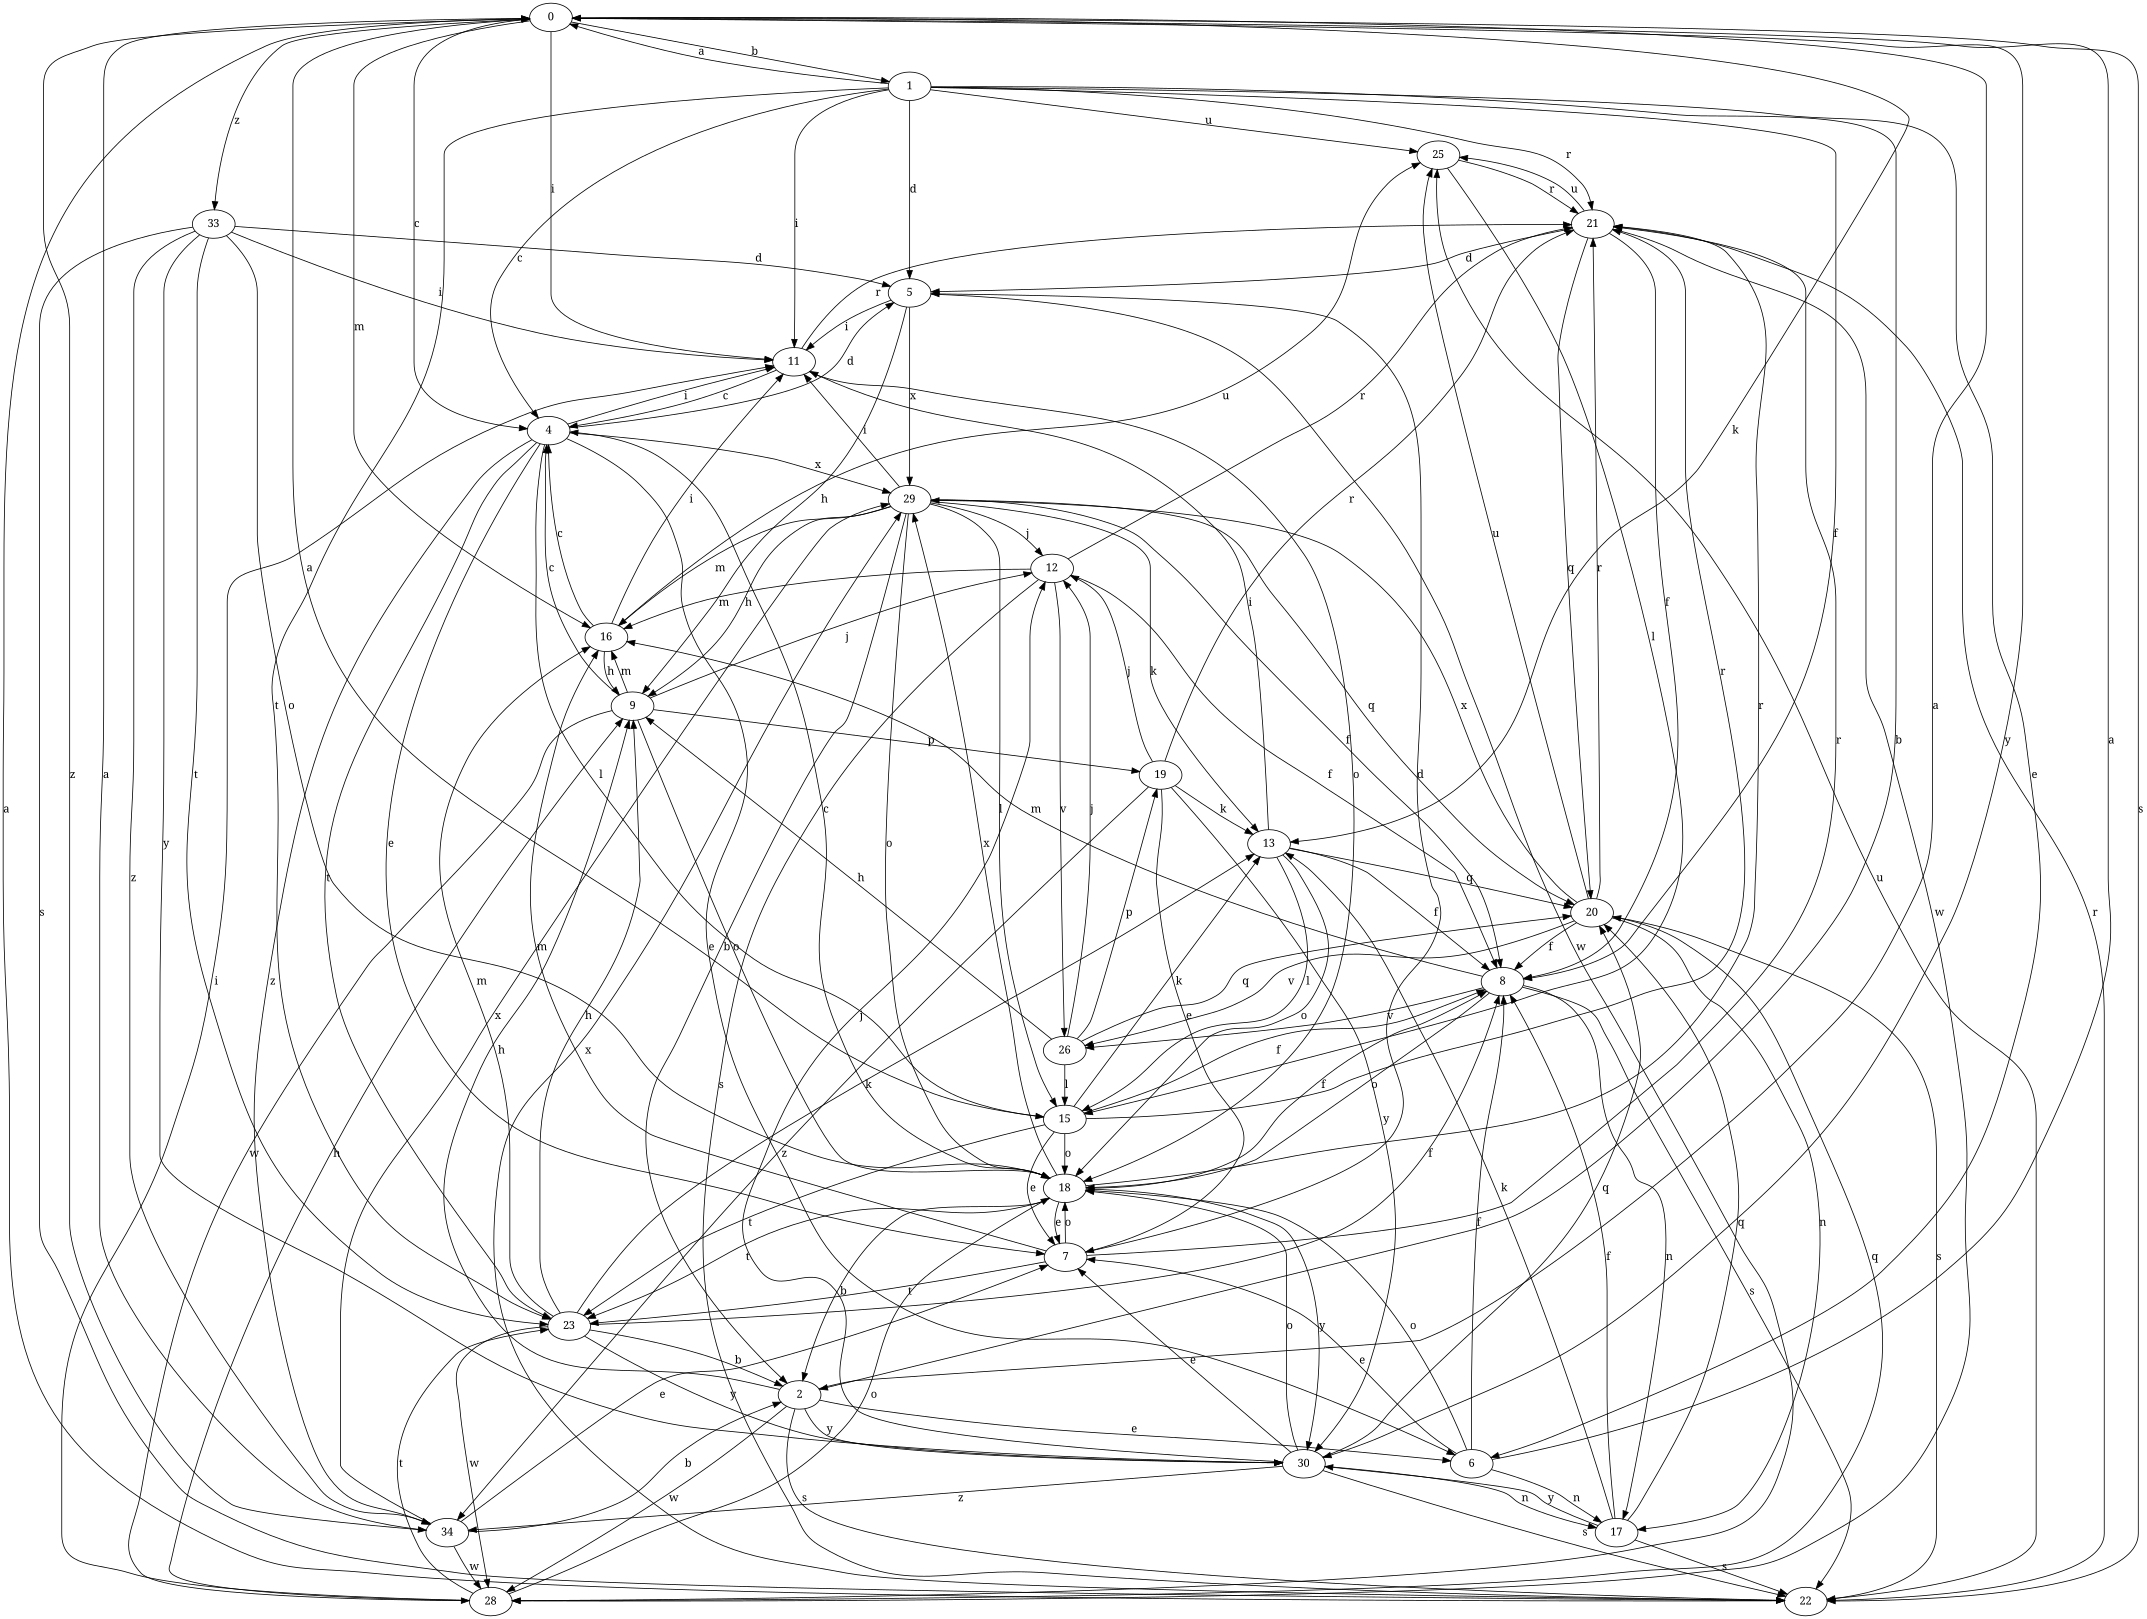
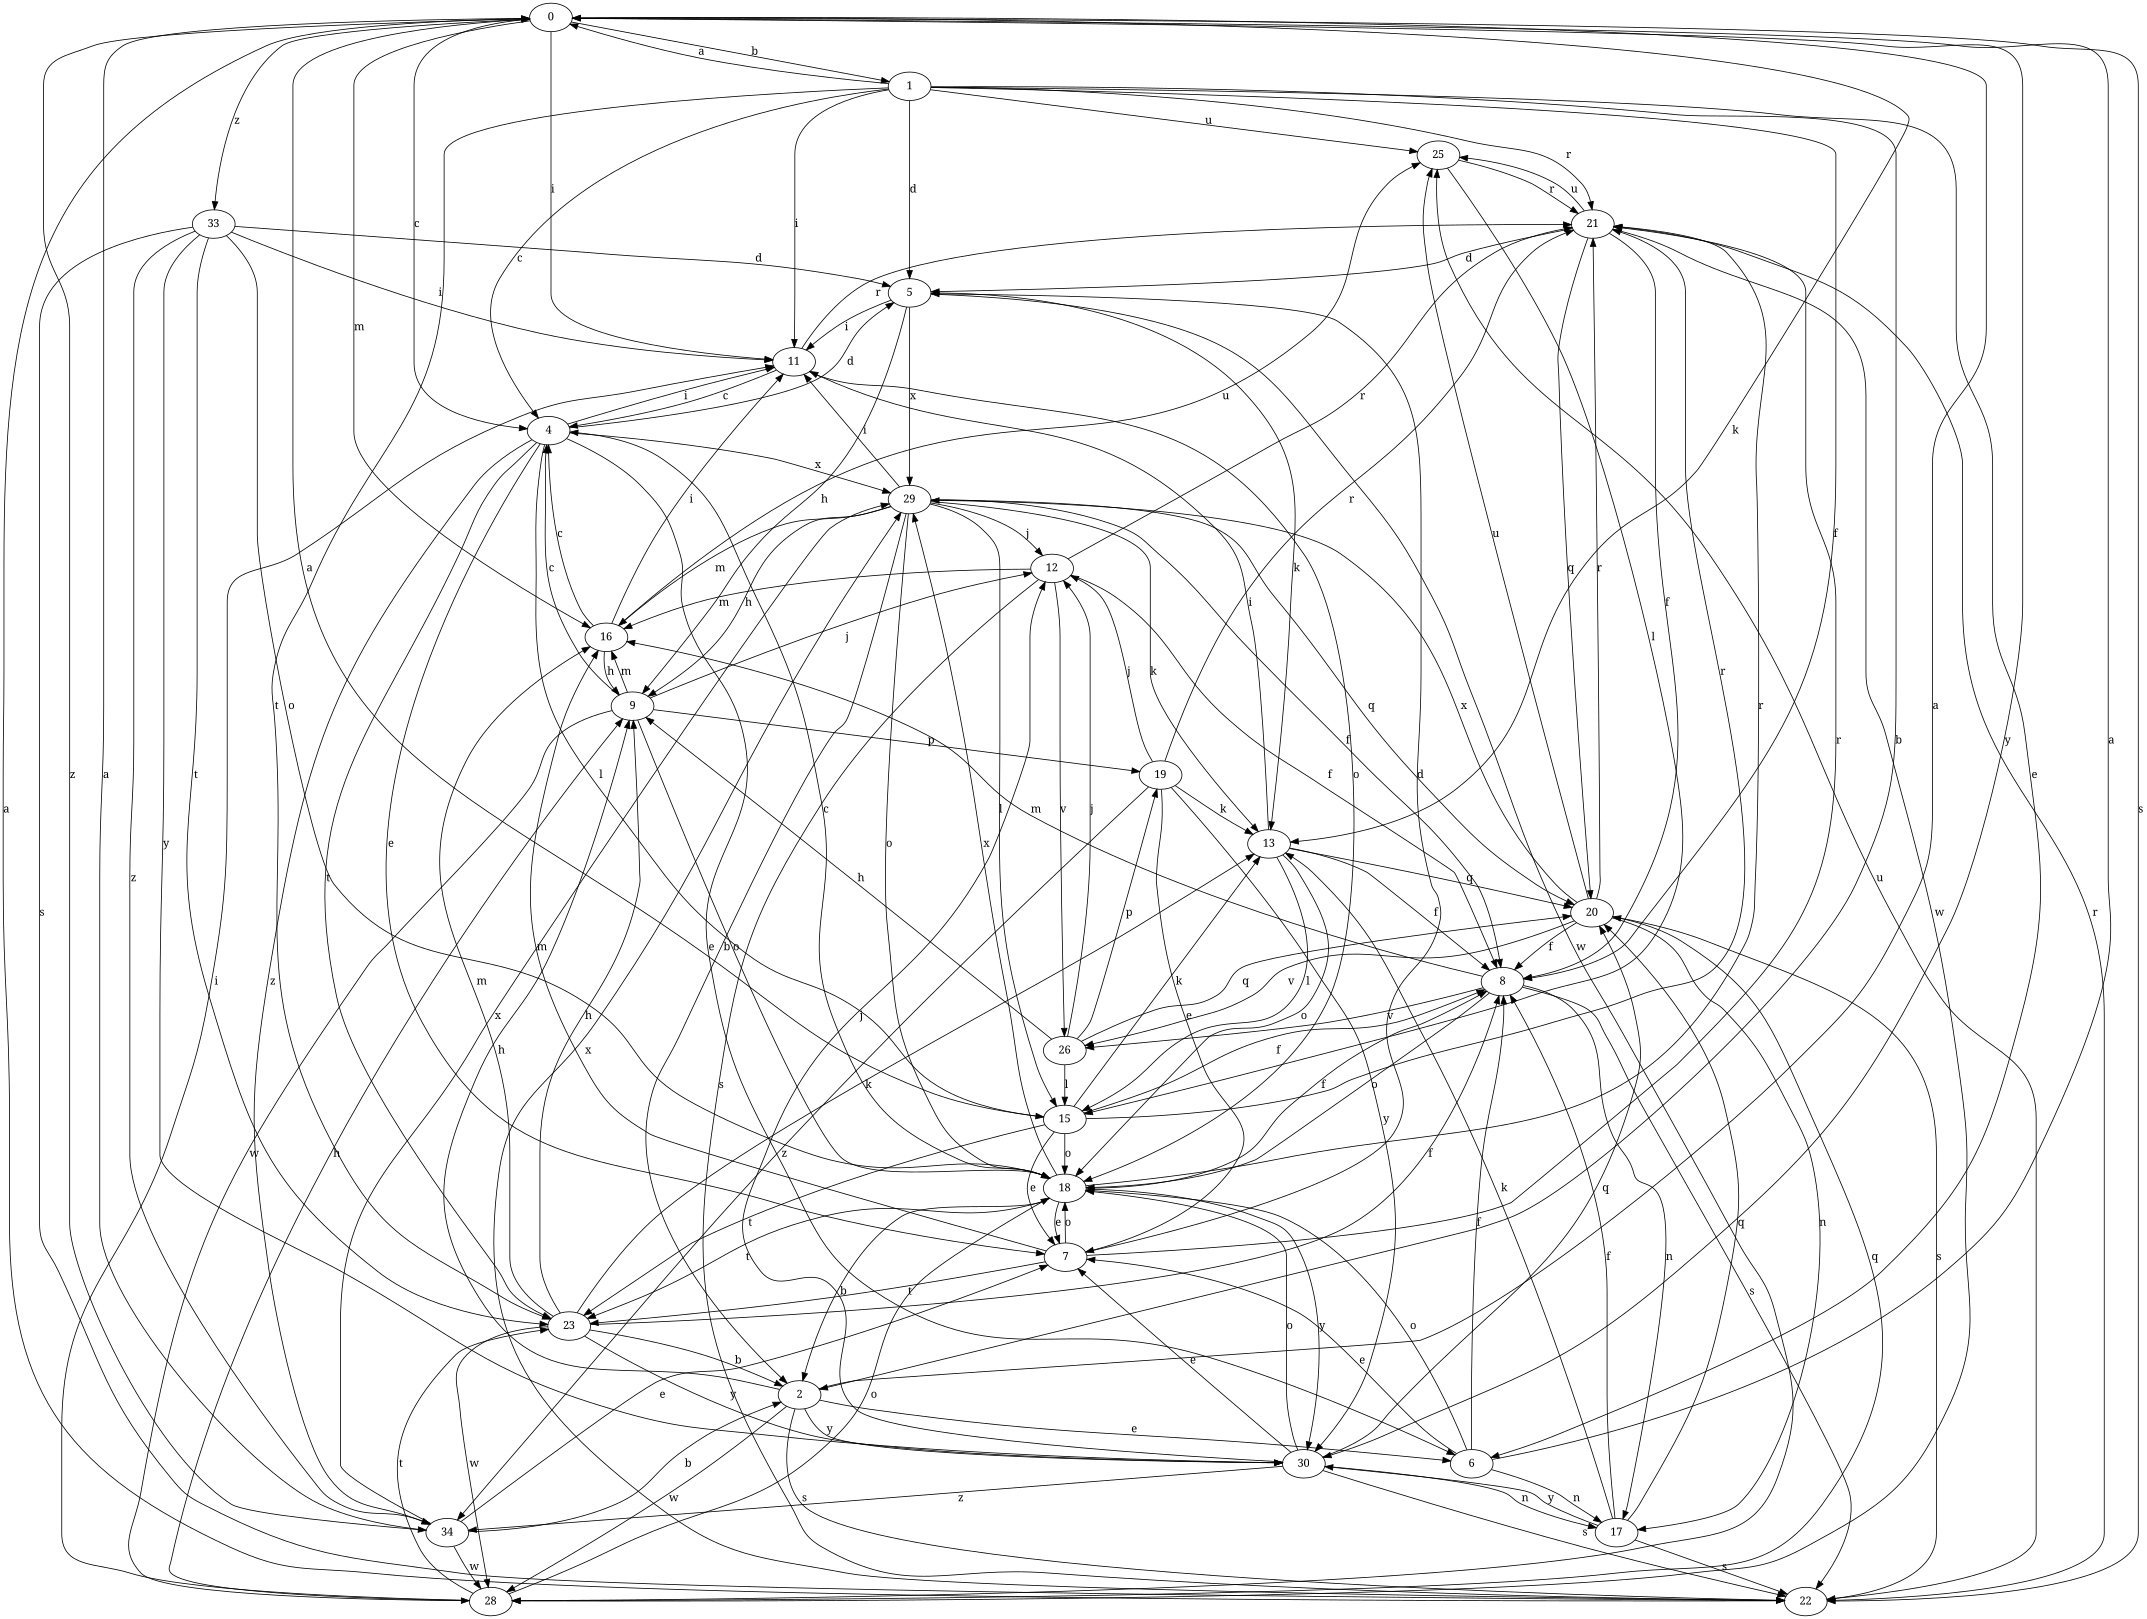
none -> (1276, 435)
